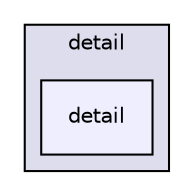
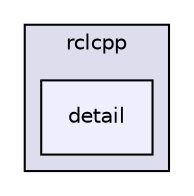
(97, 44) -> (97, 44)
